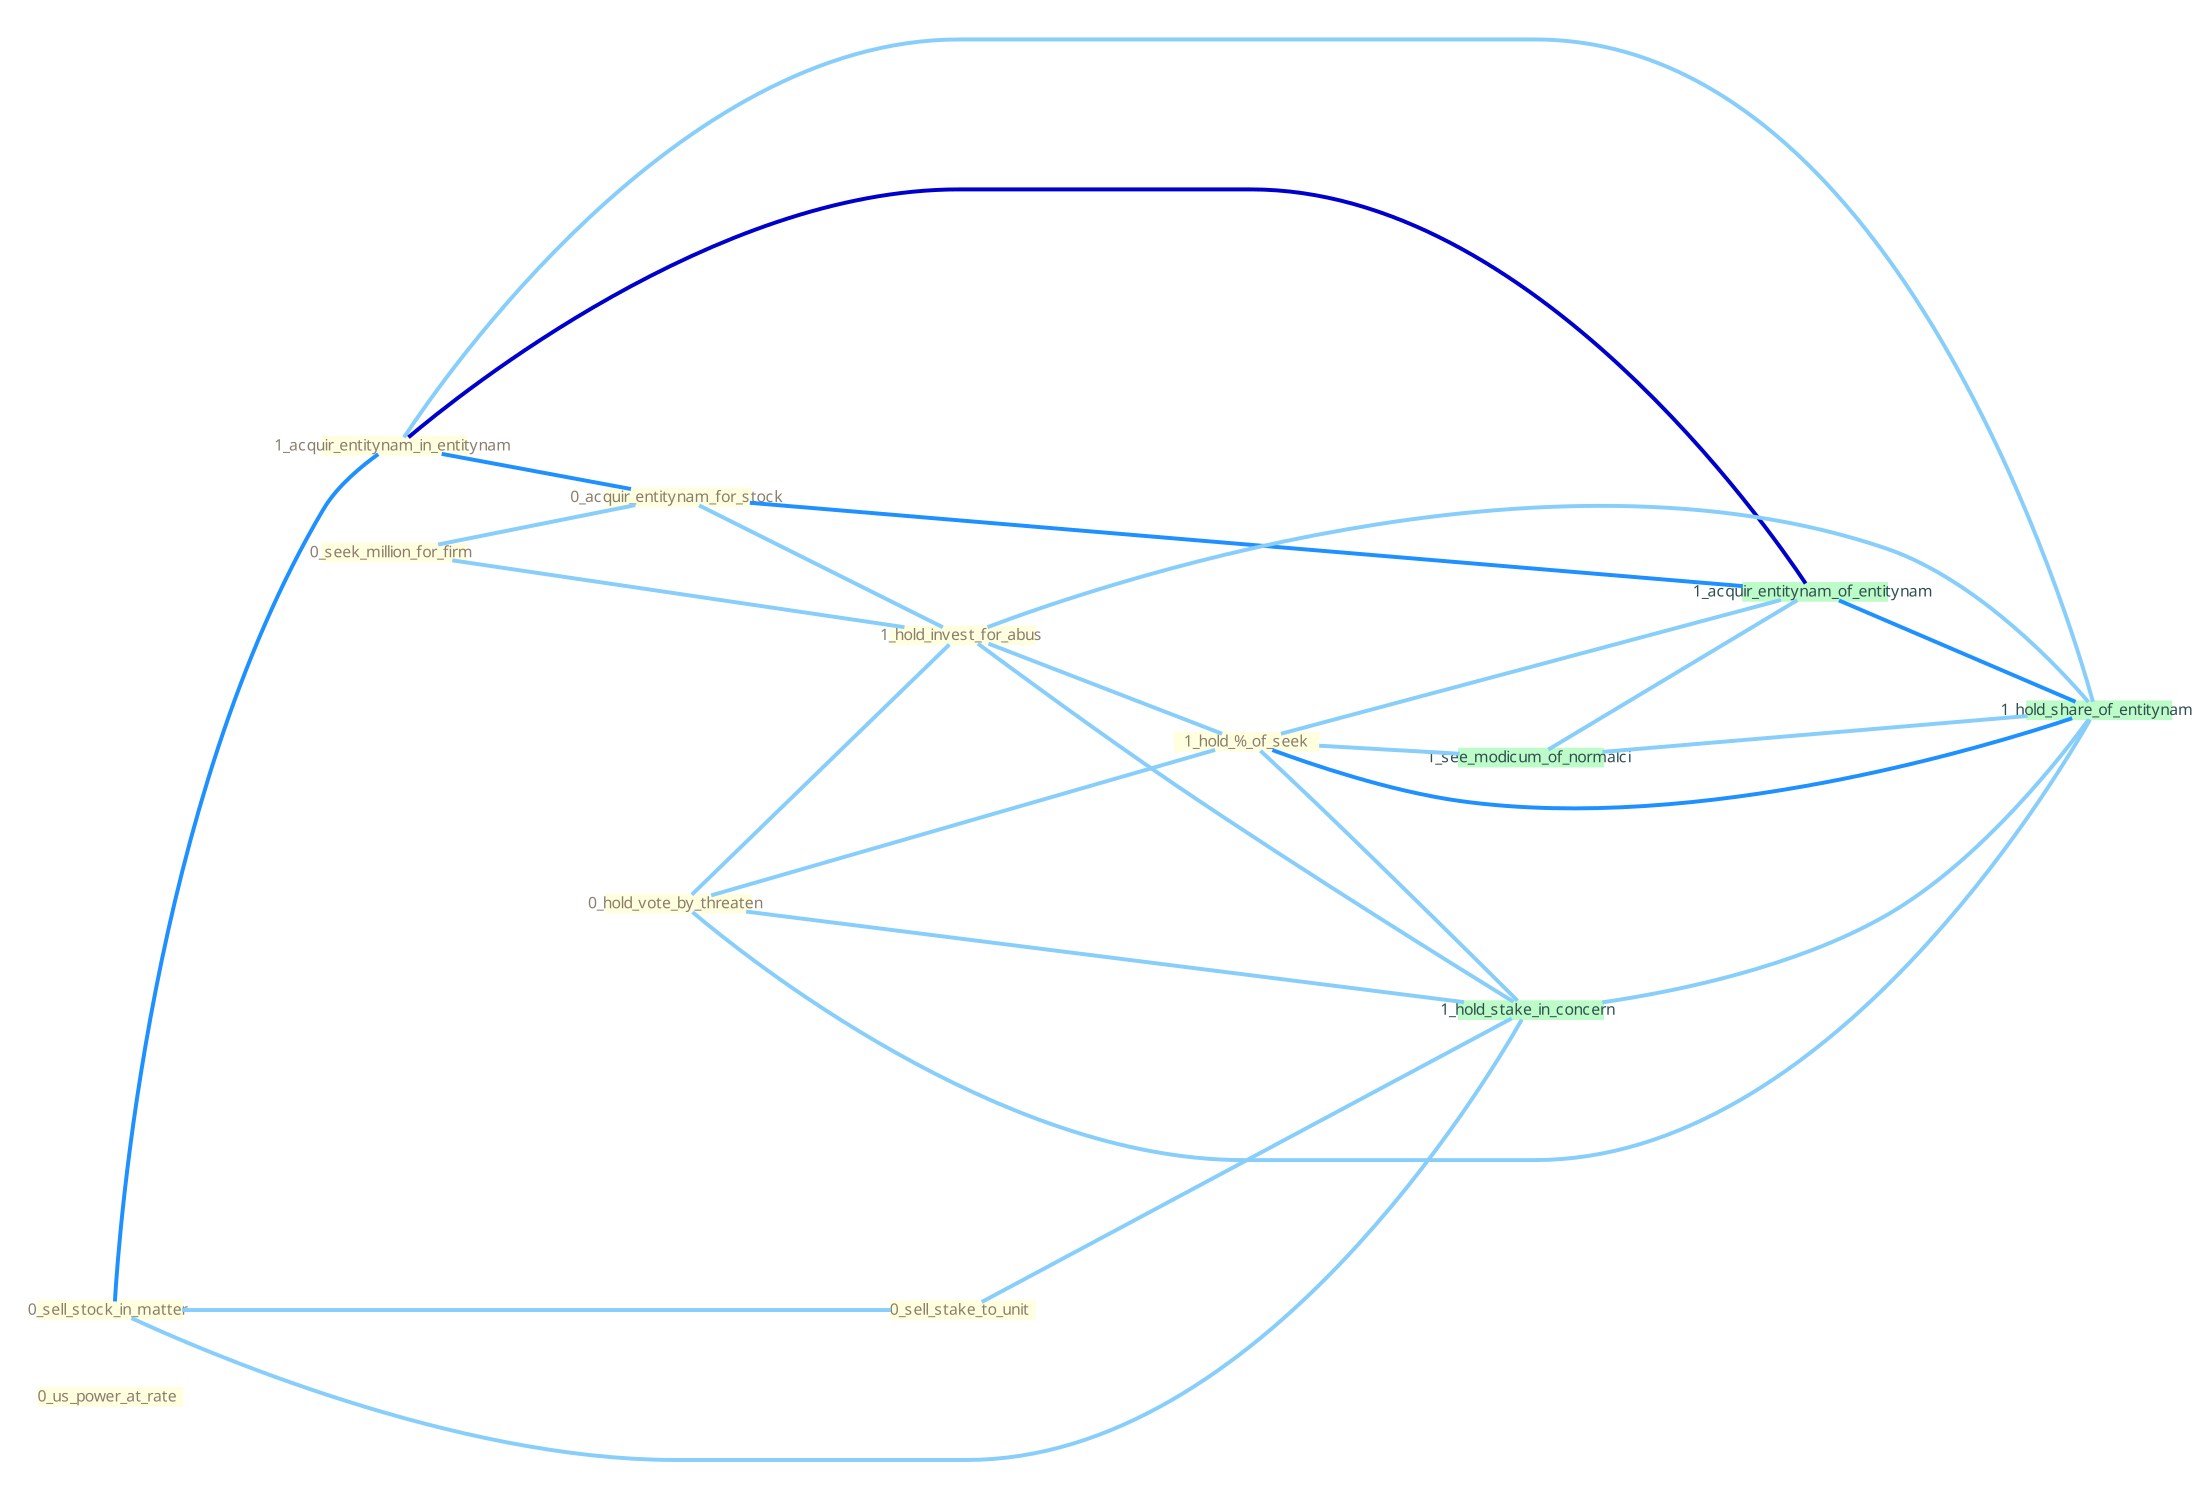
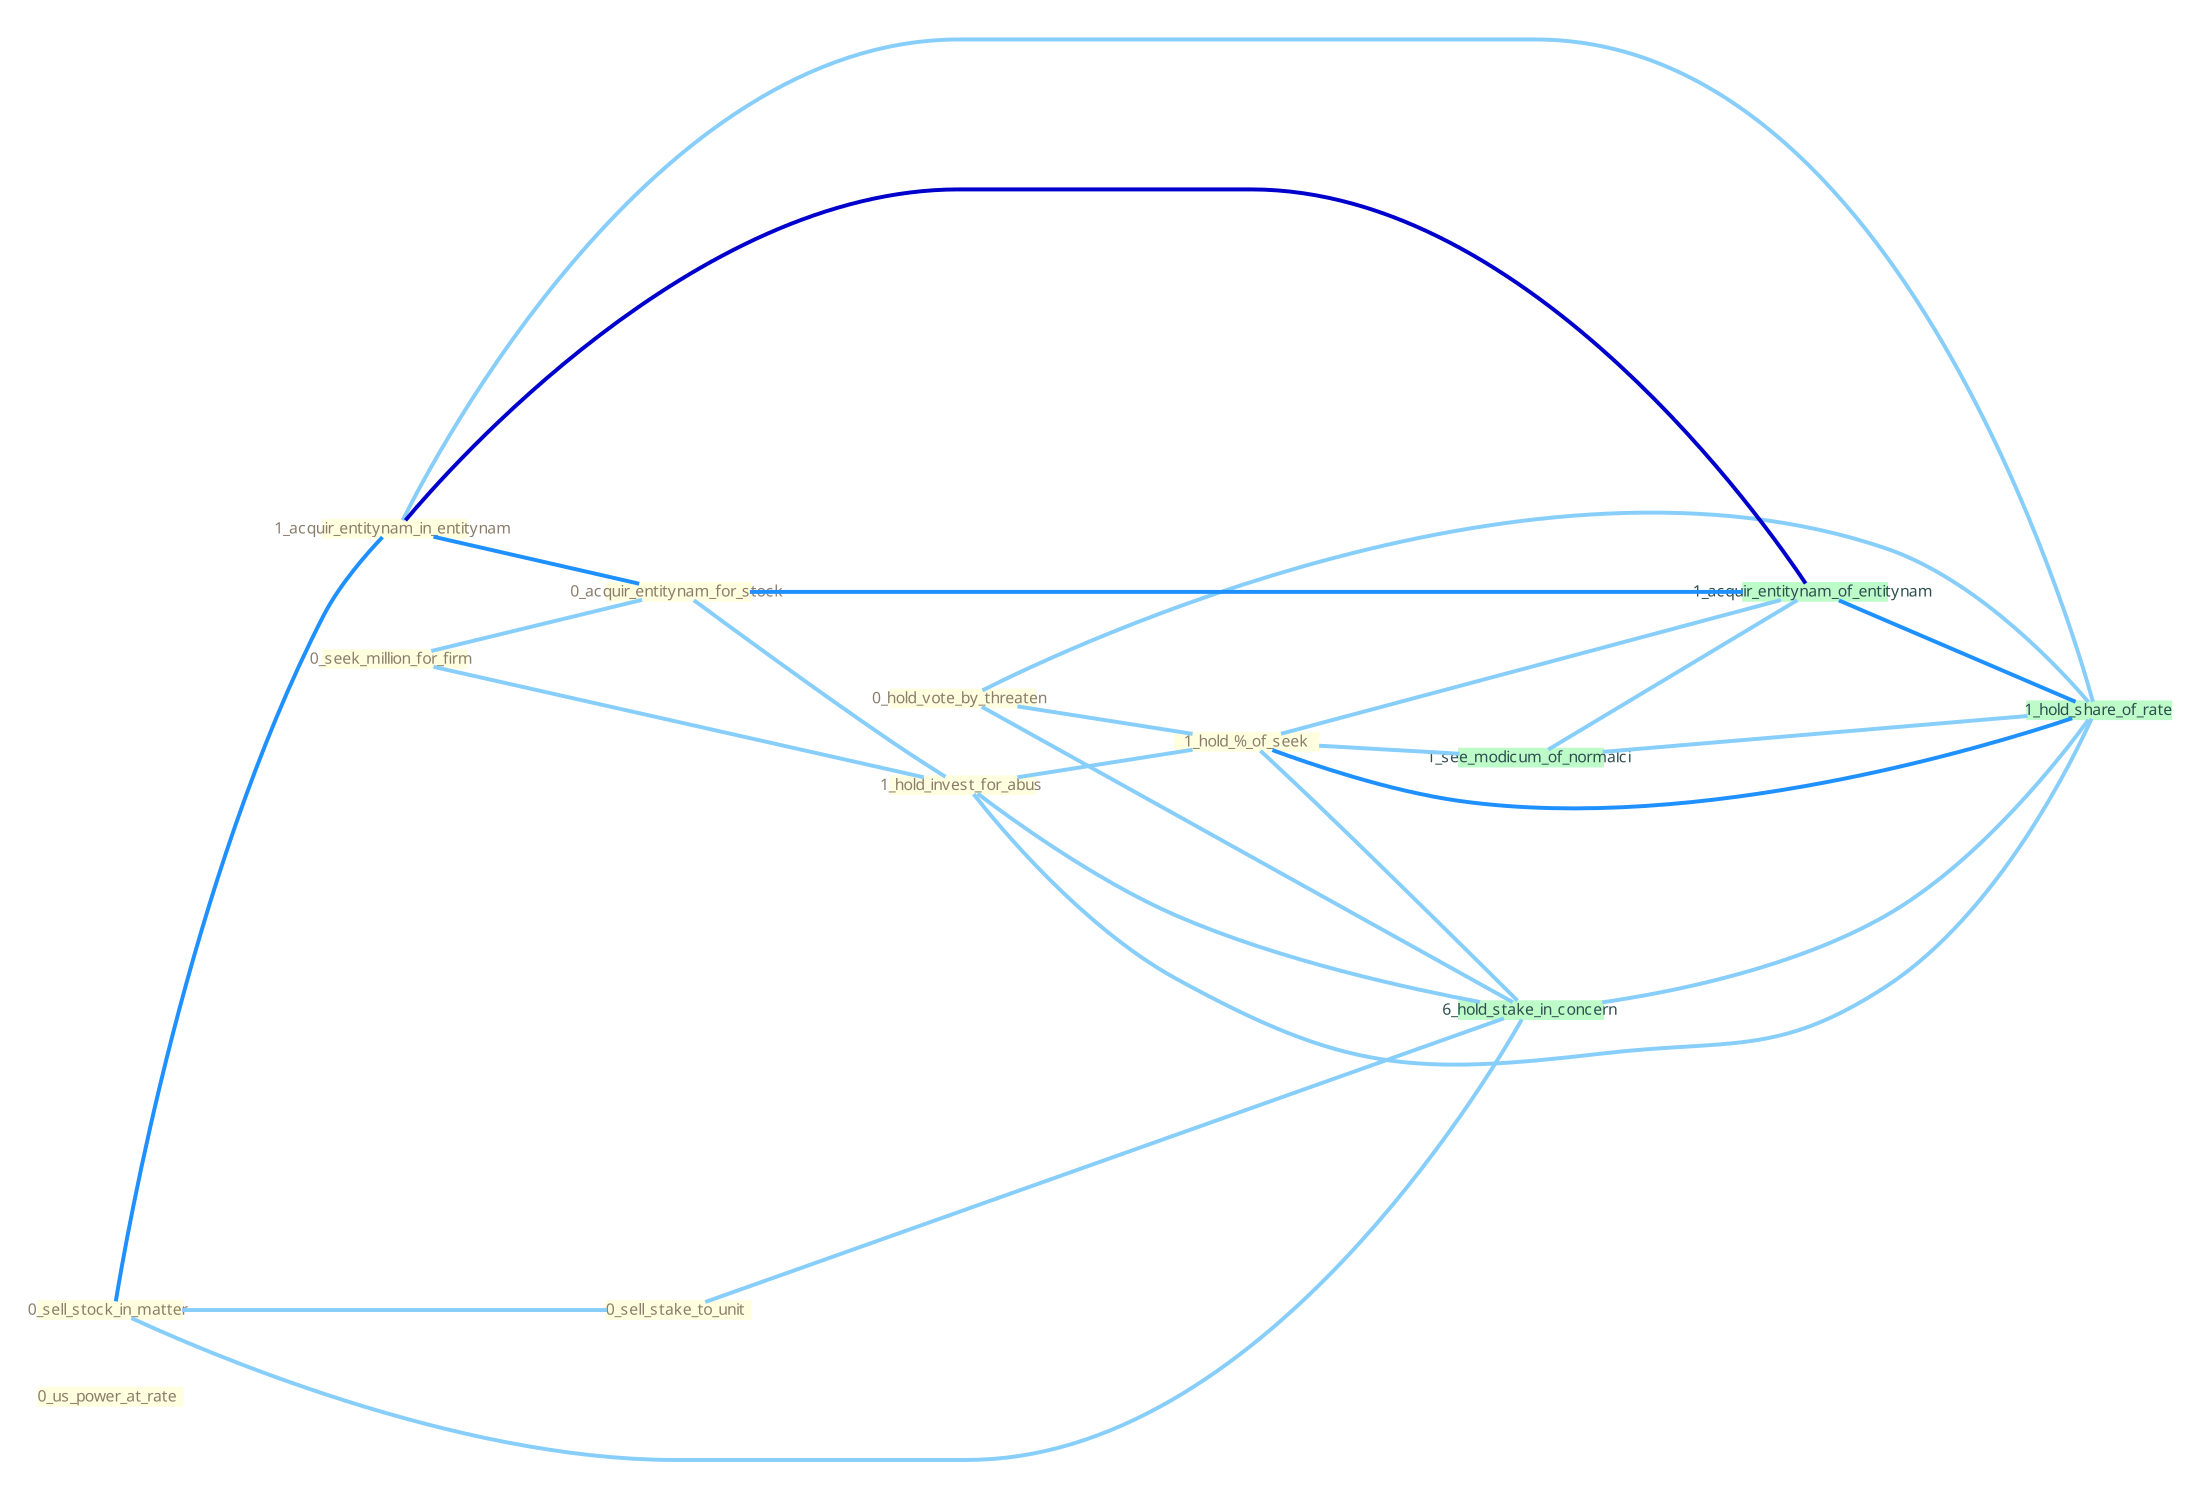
(2099, 710) -> (2099, 710)
(821, 770) -> none
(1531, 1010) -> (1531, 1010)
